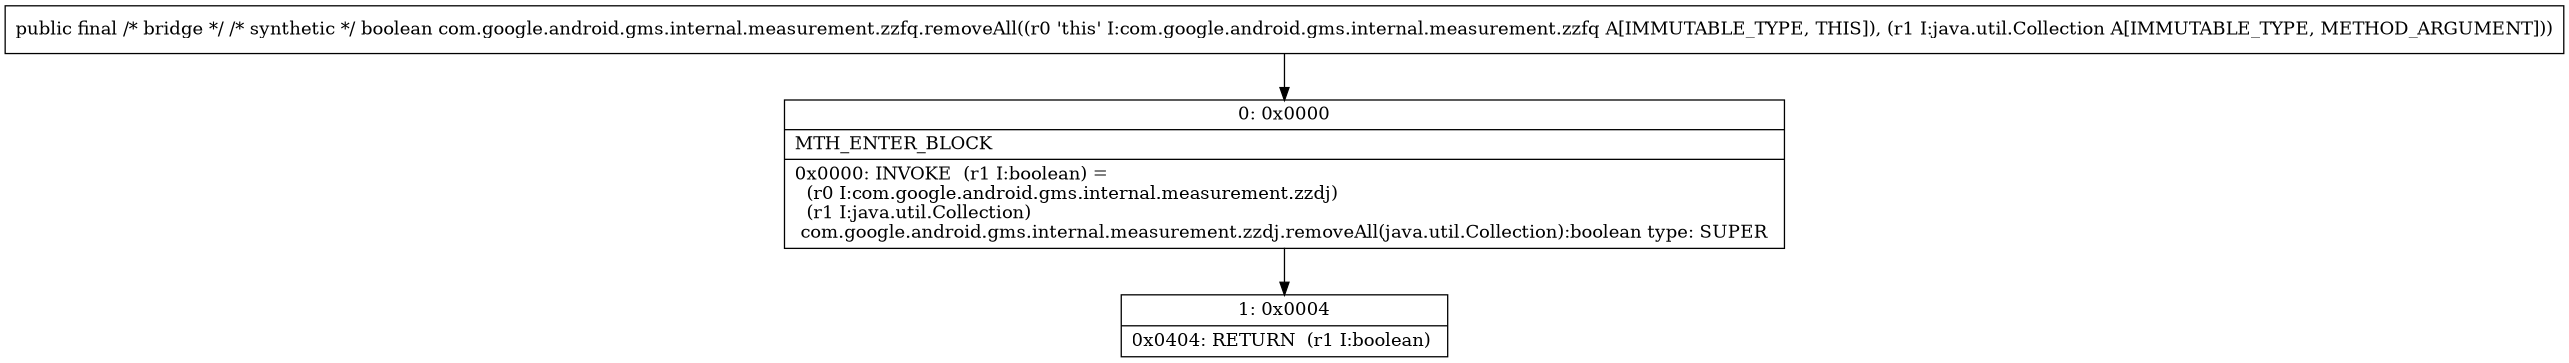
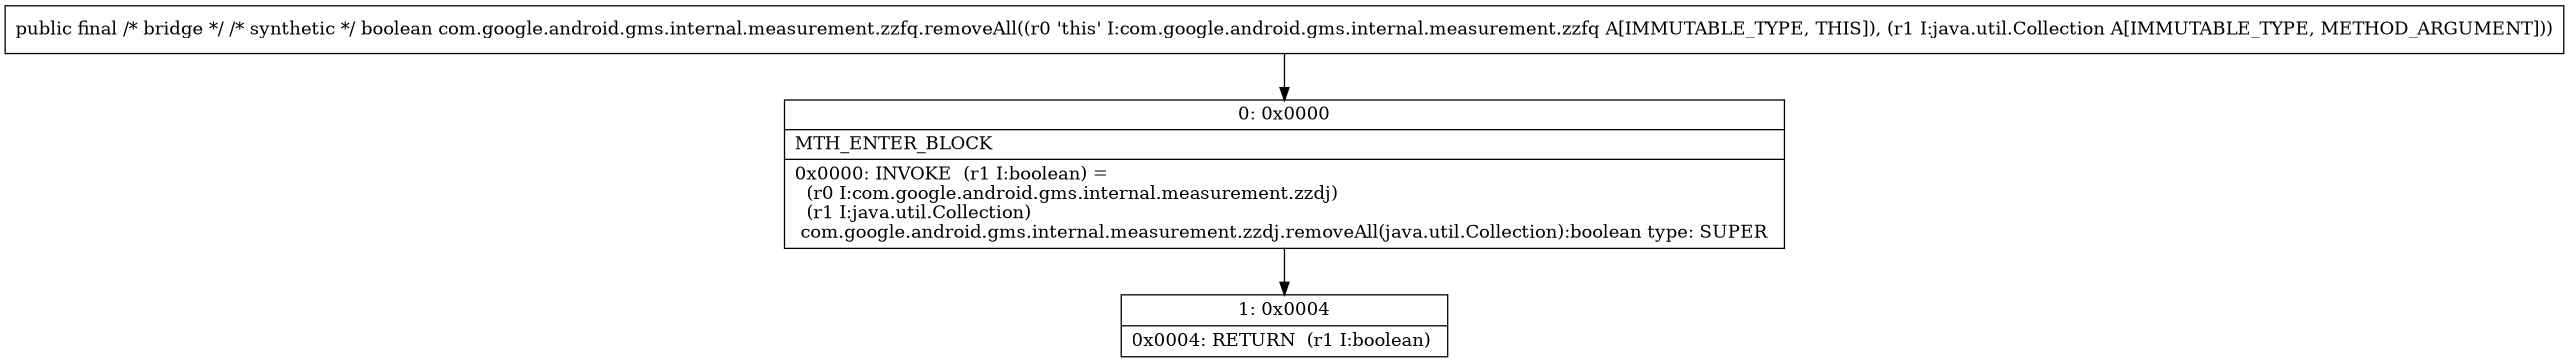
(1284, 341) -> (1284, 341)
